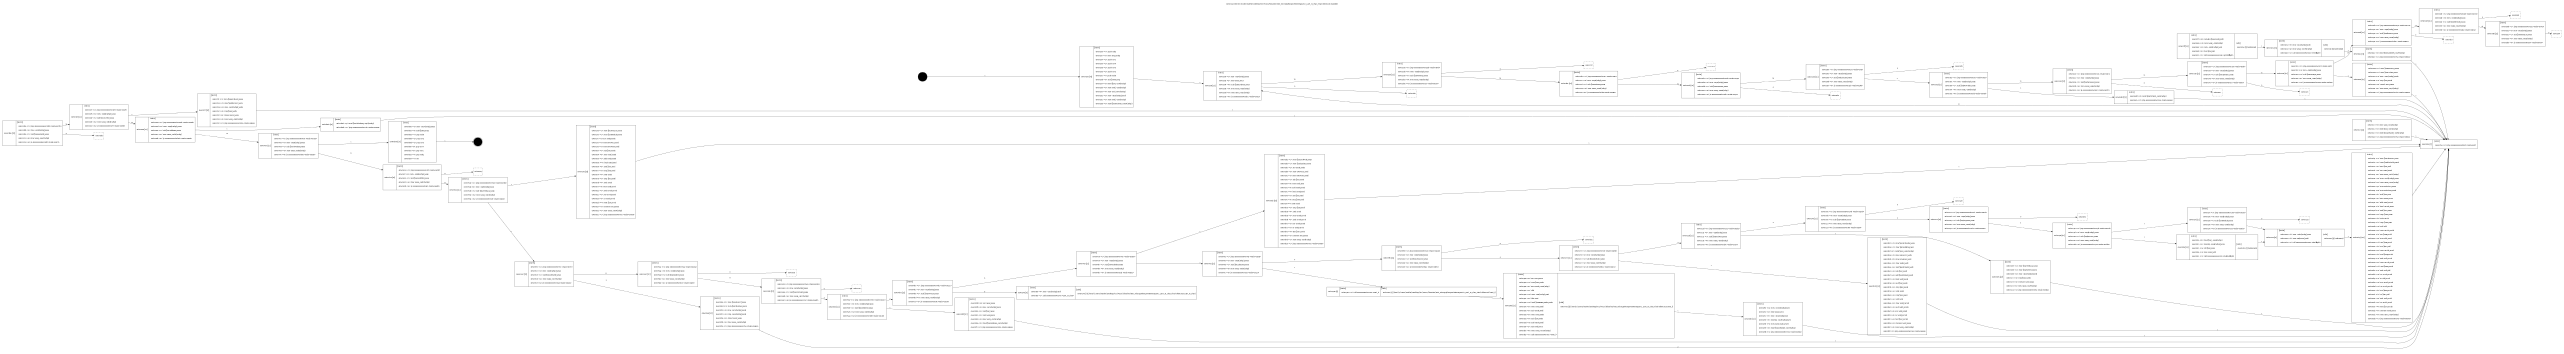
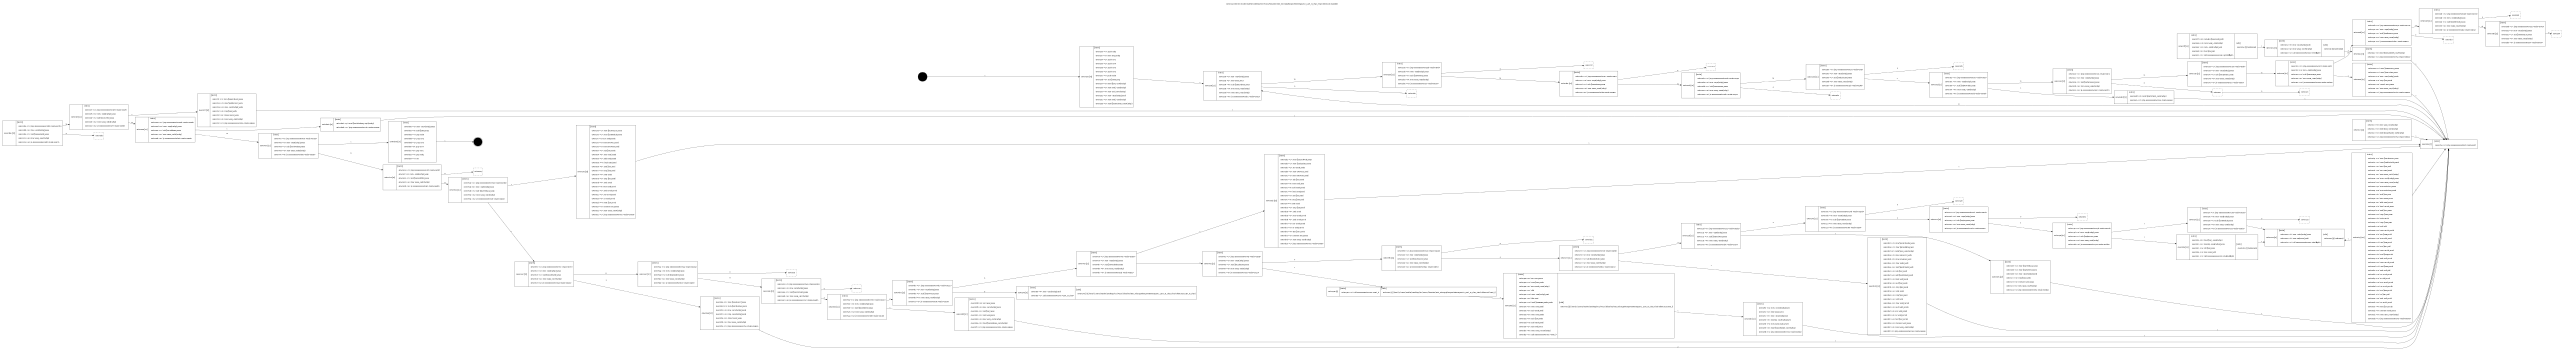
(2272, 88) -> (2260, 92)
(2347, 238) -> (2349, 240)
